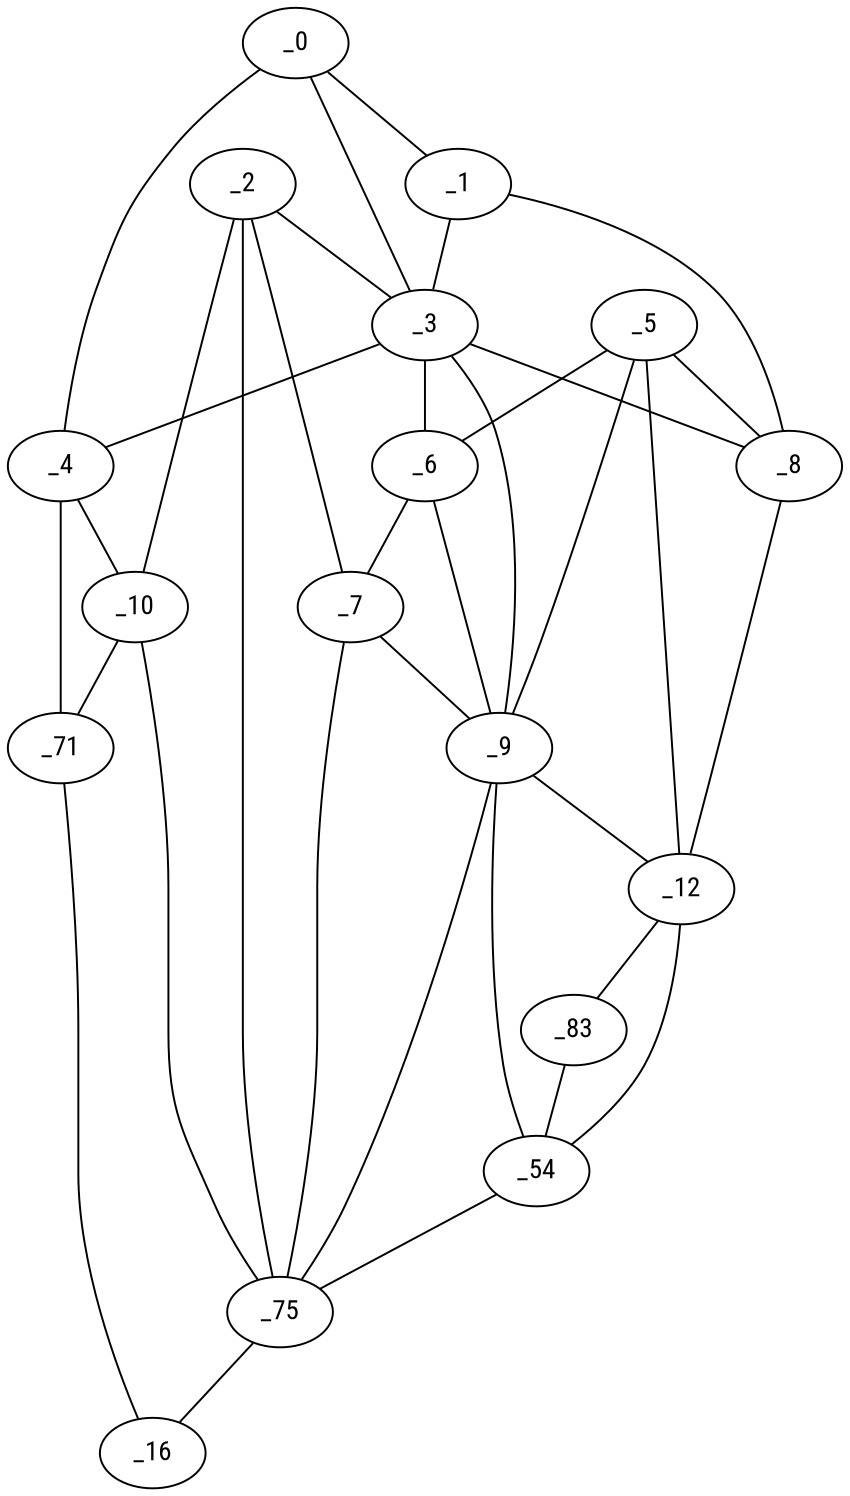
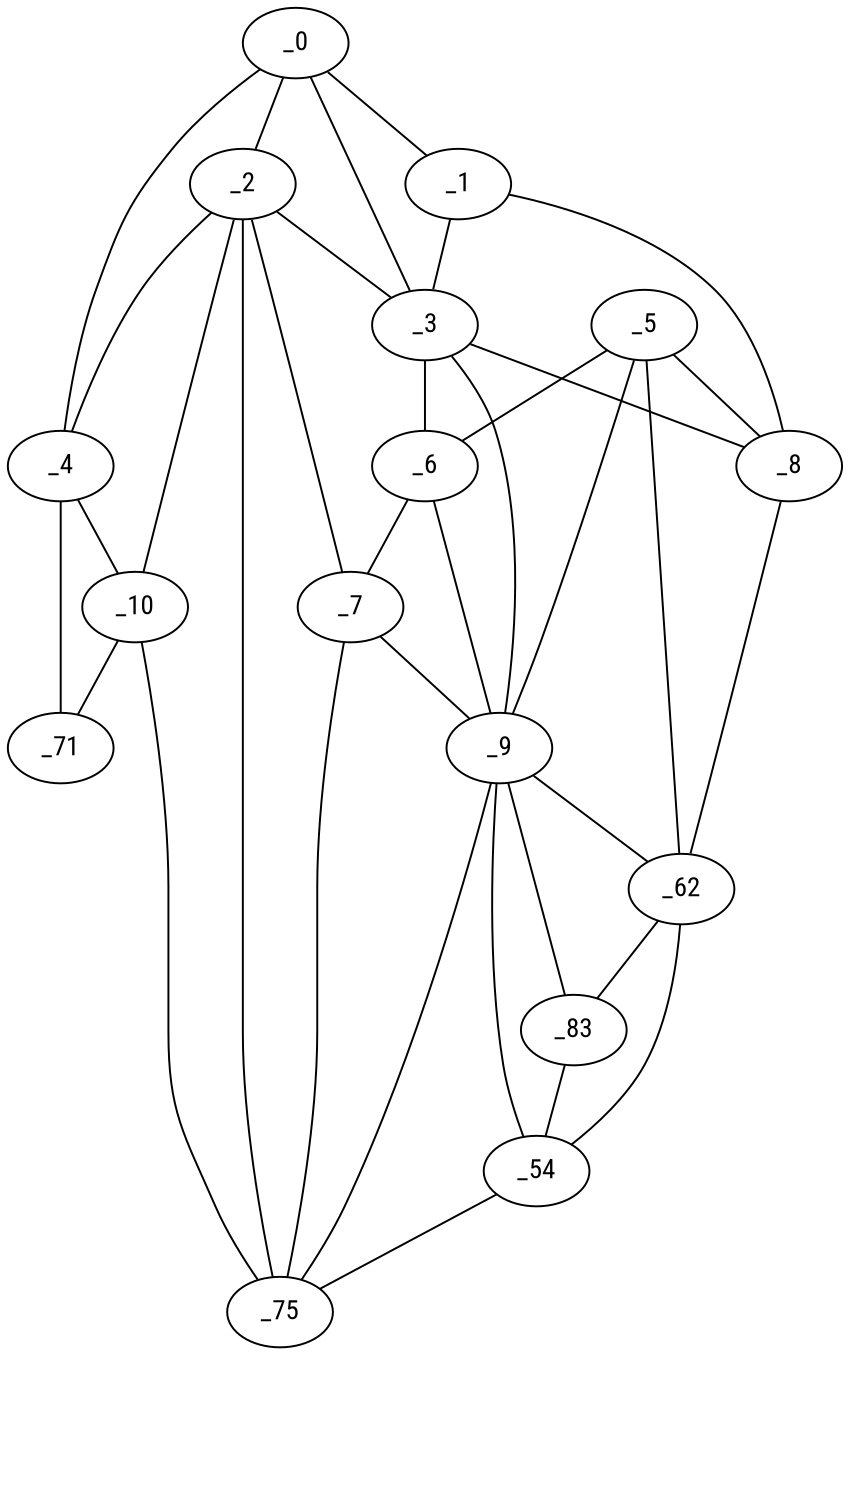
none -> (269, 113)
(256, 391) -> (127, 312)
none -> (537, 889)
(682, 889) -> (682, 889)
(153, 1453) -> none
